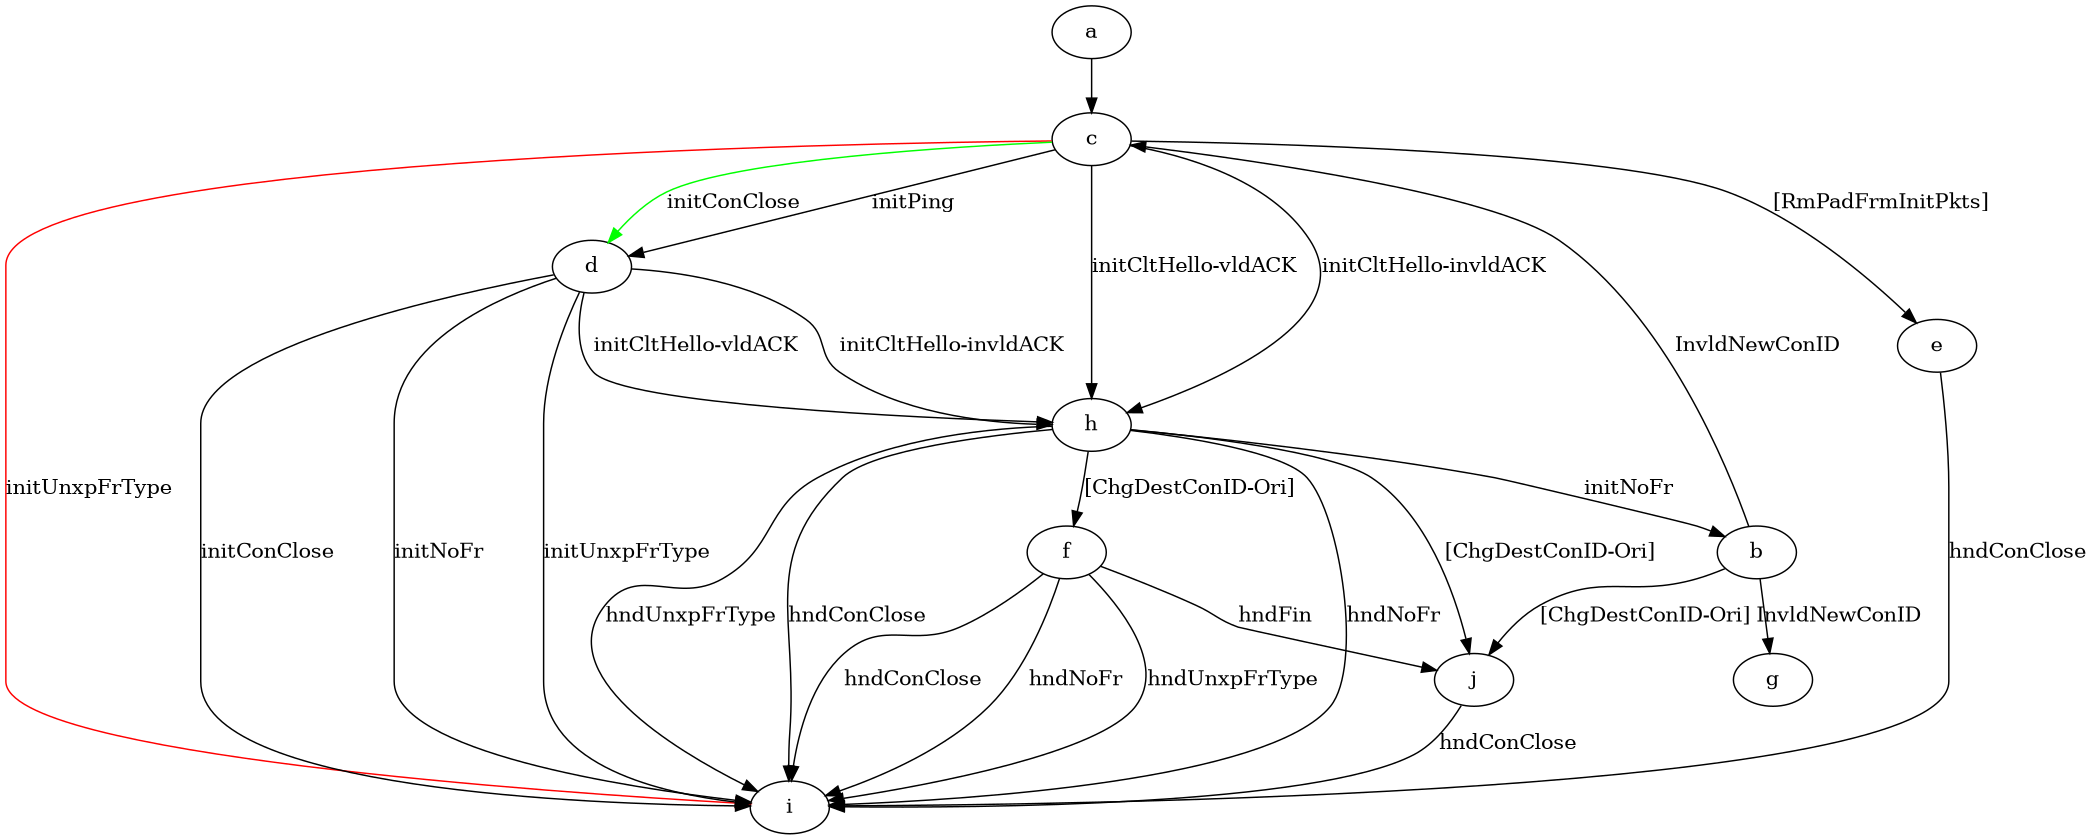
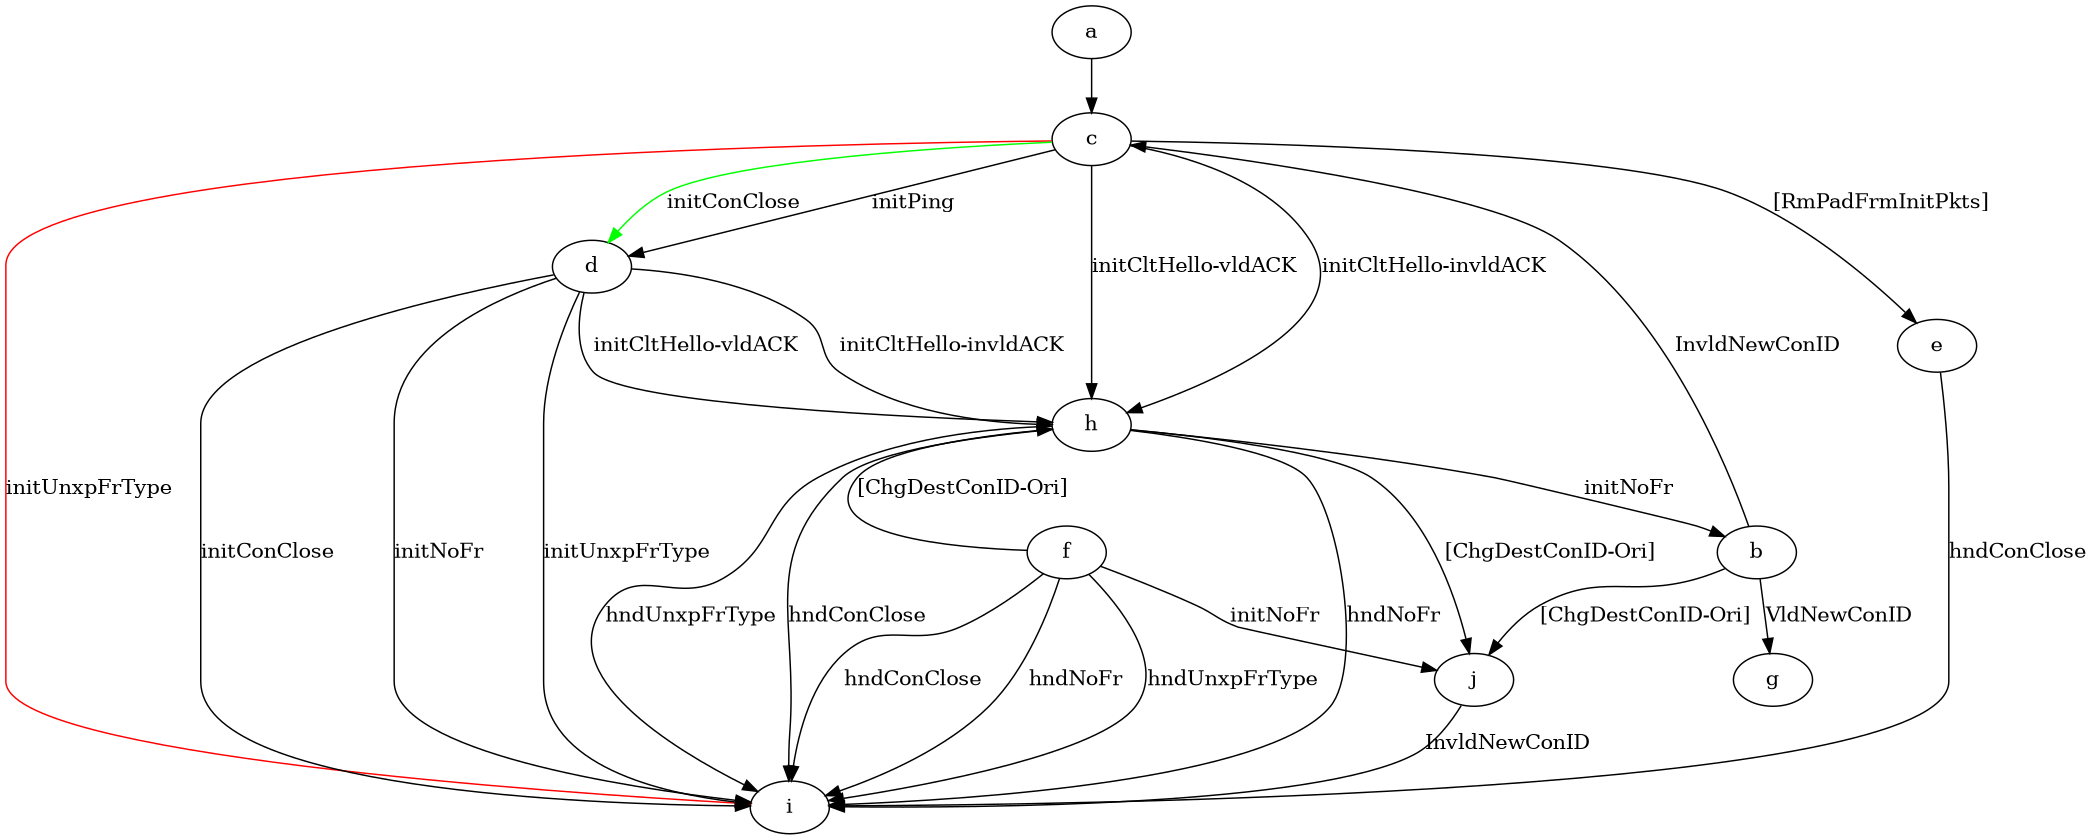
(1083, 482) -> (851, 491)
(1278, 616) -> (1278, 616)
(1843, 616) -> (1843, 616)
(1511, 744) -> (1511, 744)
